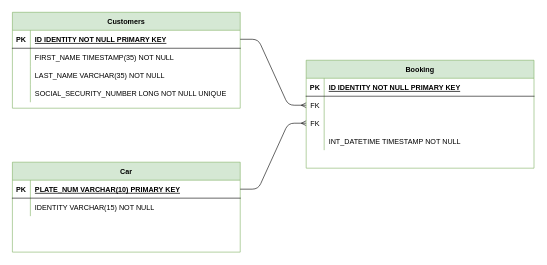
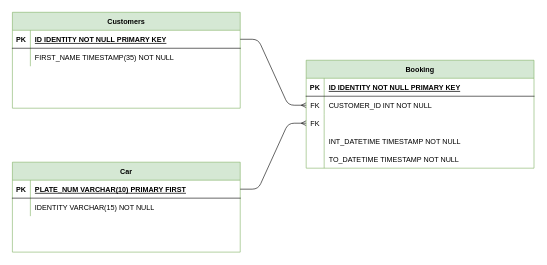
(135, 75) -> none
(135, 93) -> none
none -> (429, 105)
none -> (429, 159)
(99, 190) -> (103, 190)
